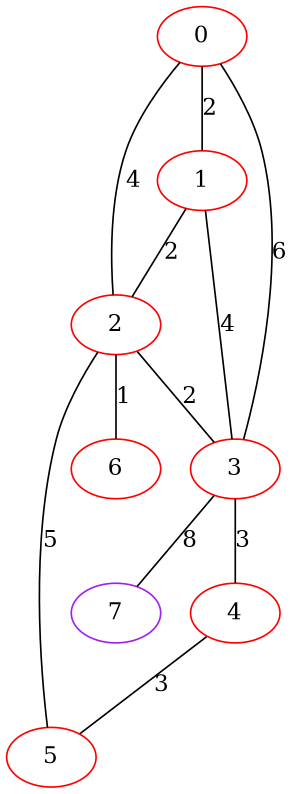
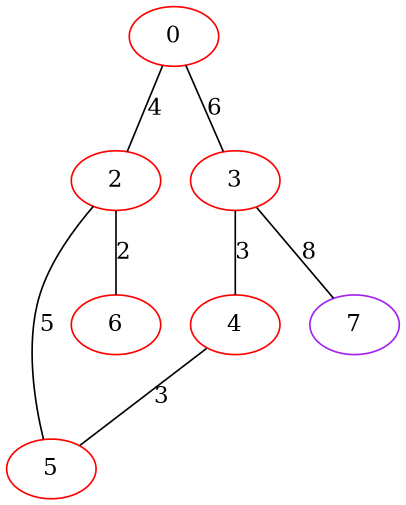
(202, 181) -> none
(124, 397) -> (124, 253)
(176, 397) -> none
